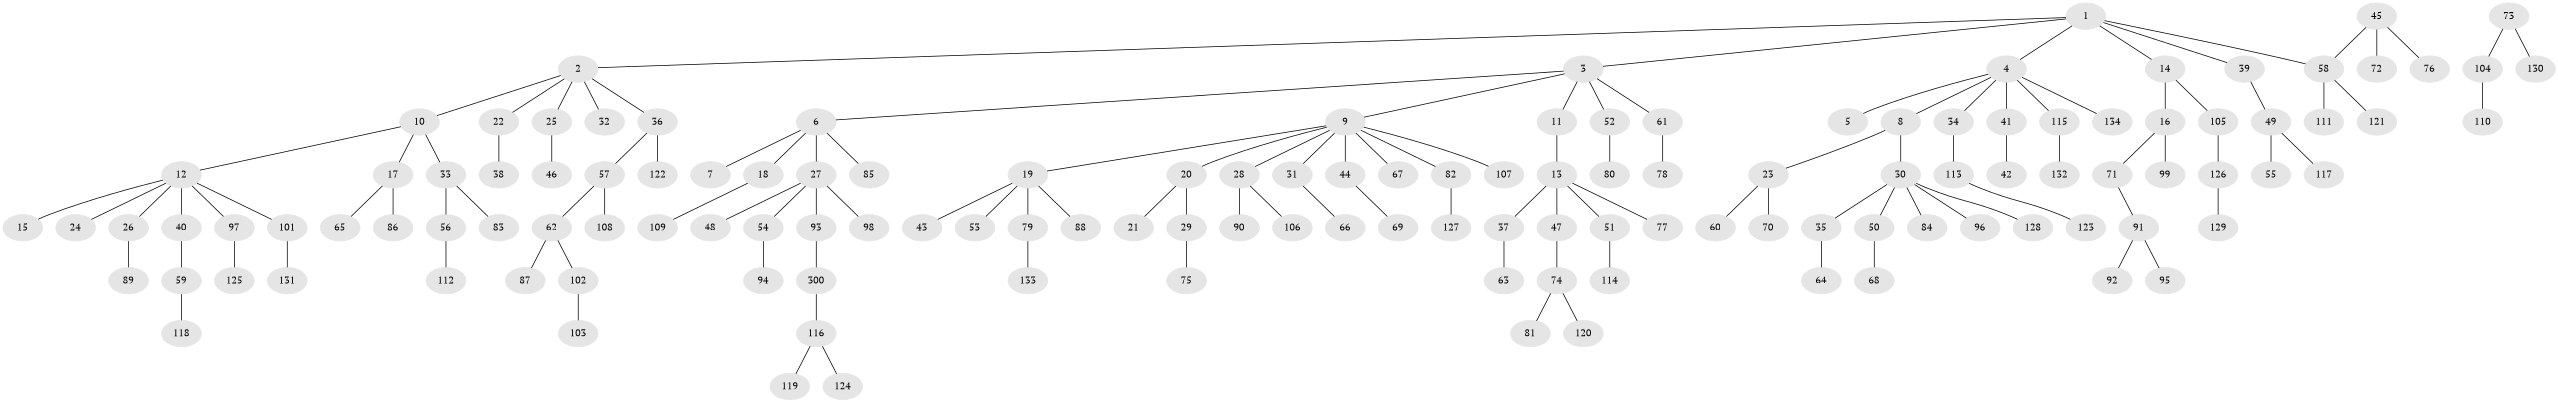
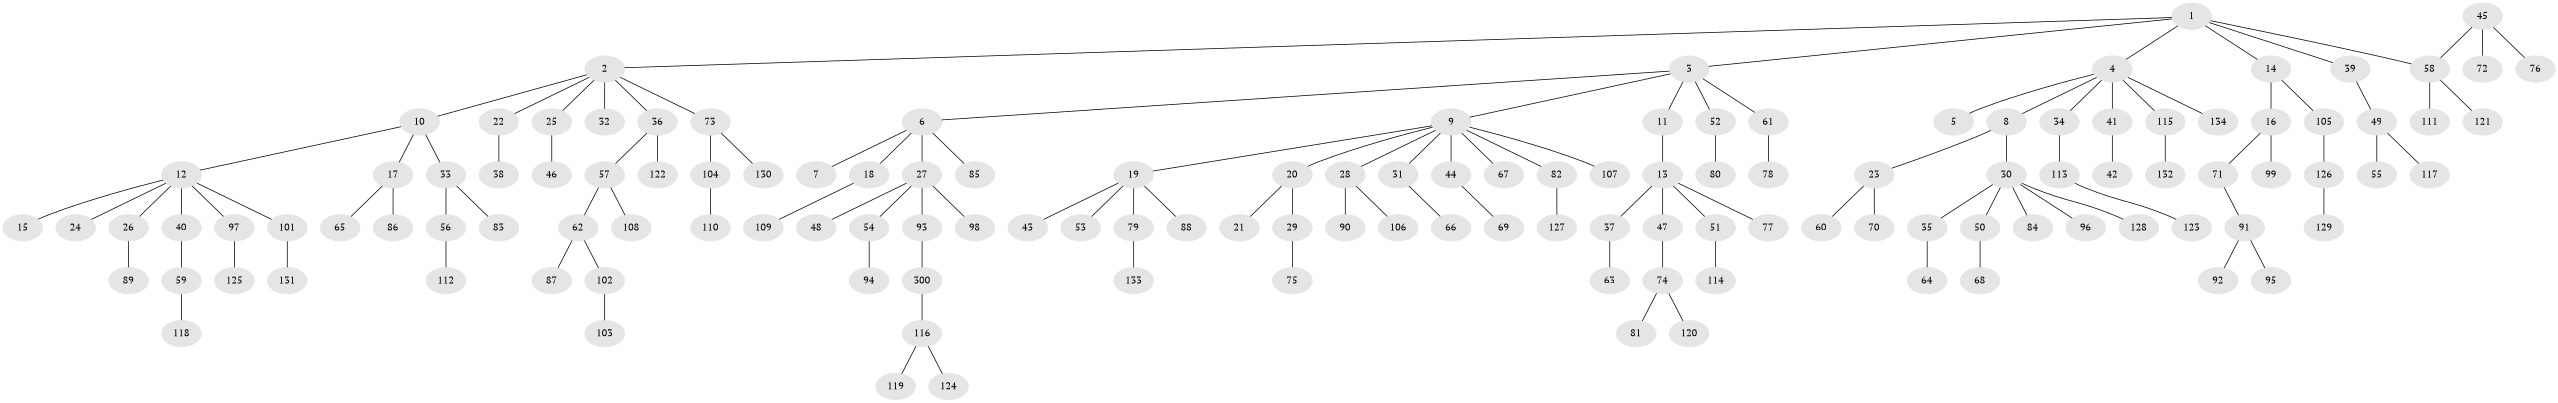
none -> (658, 95)
